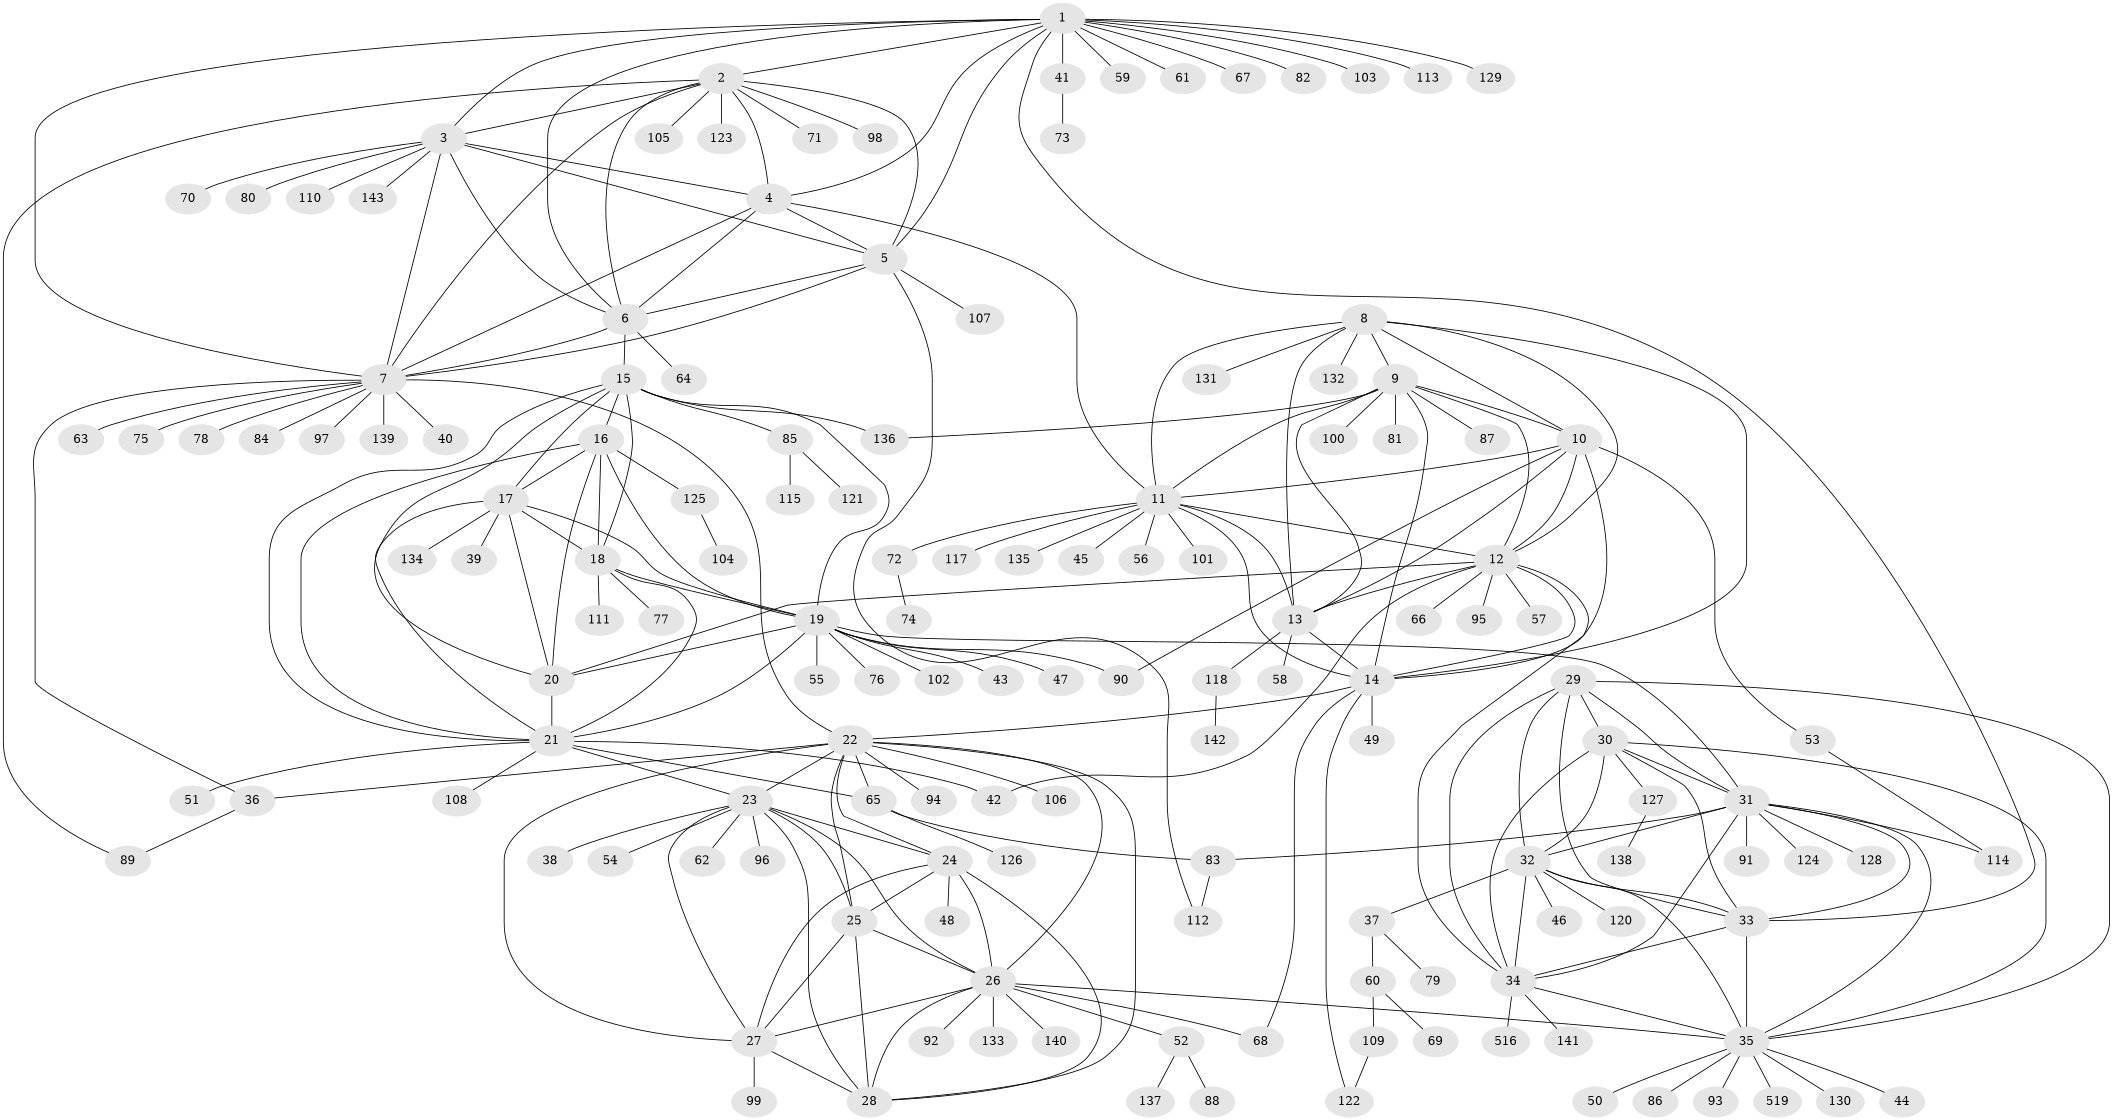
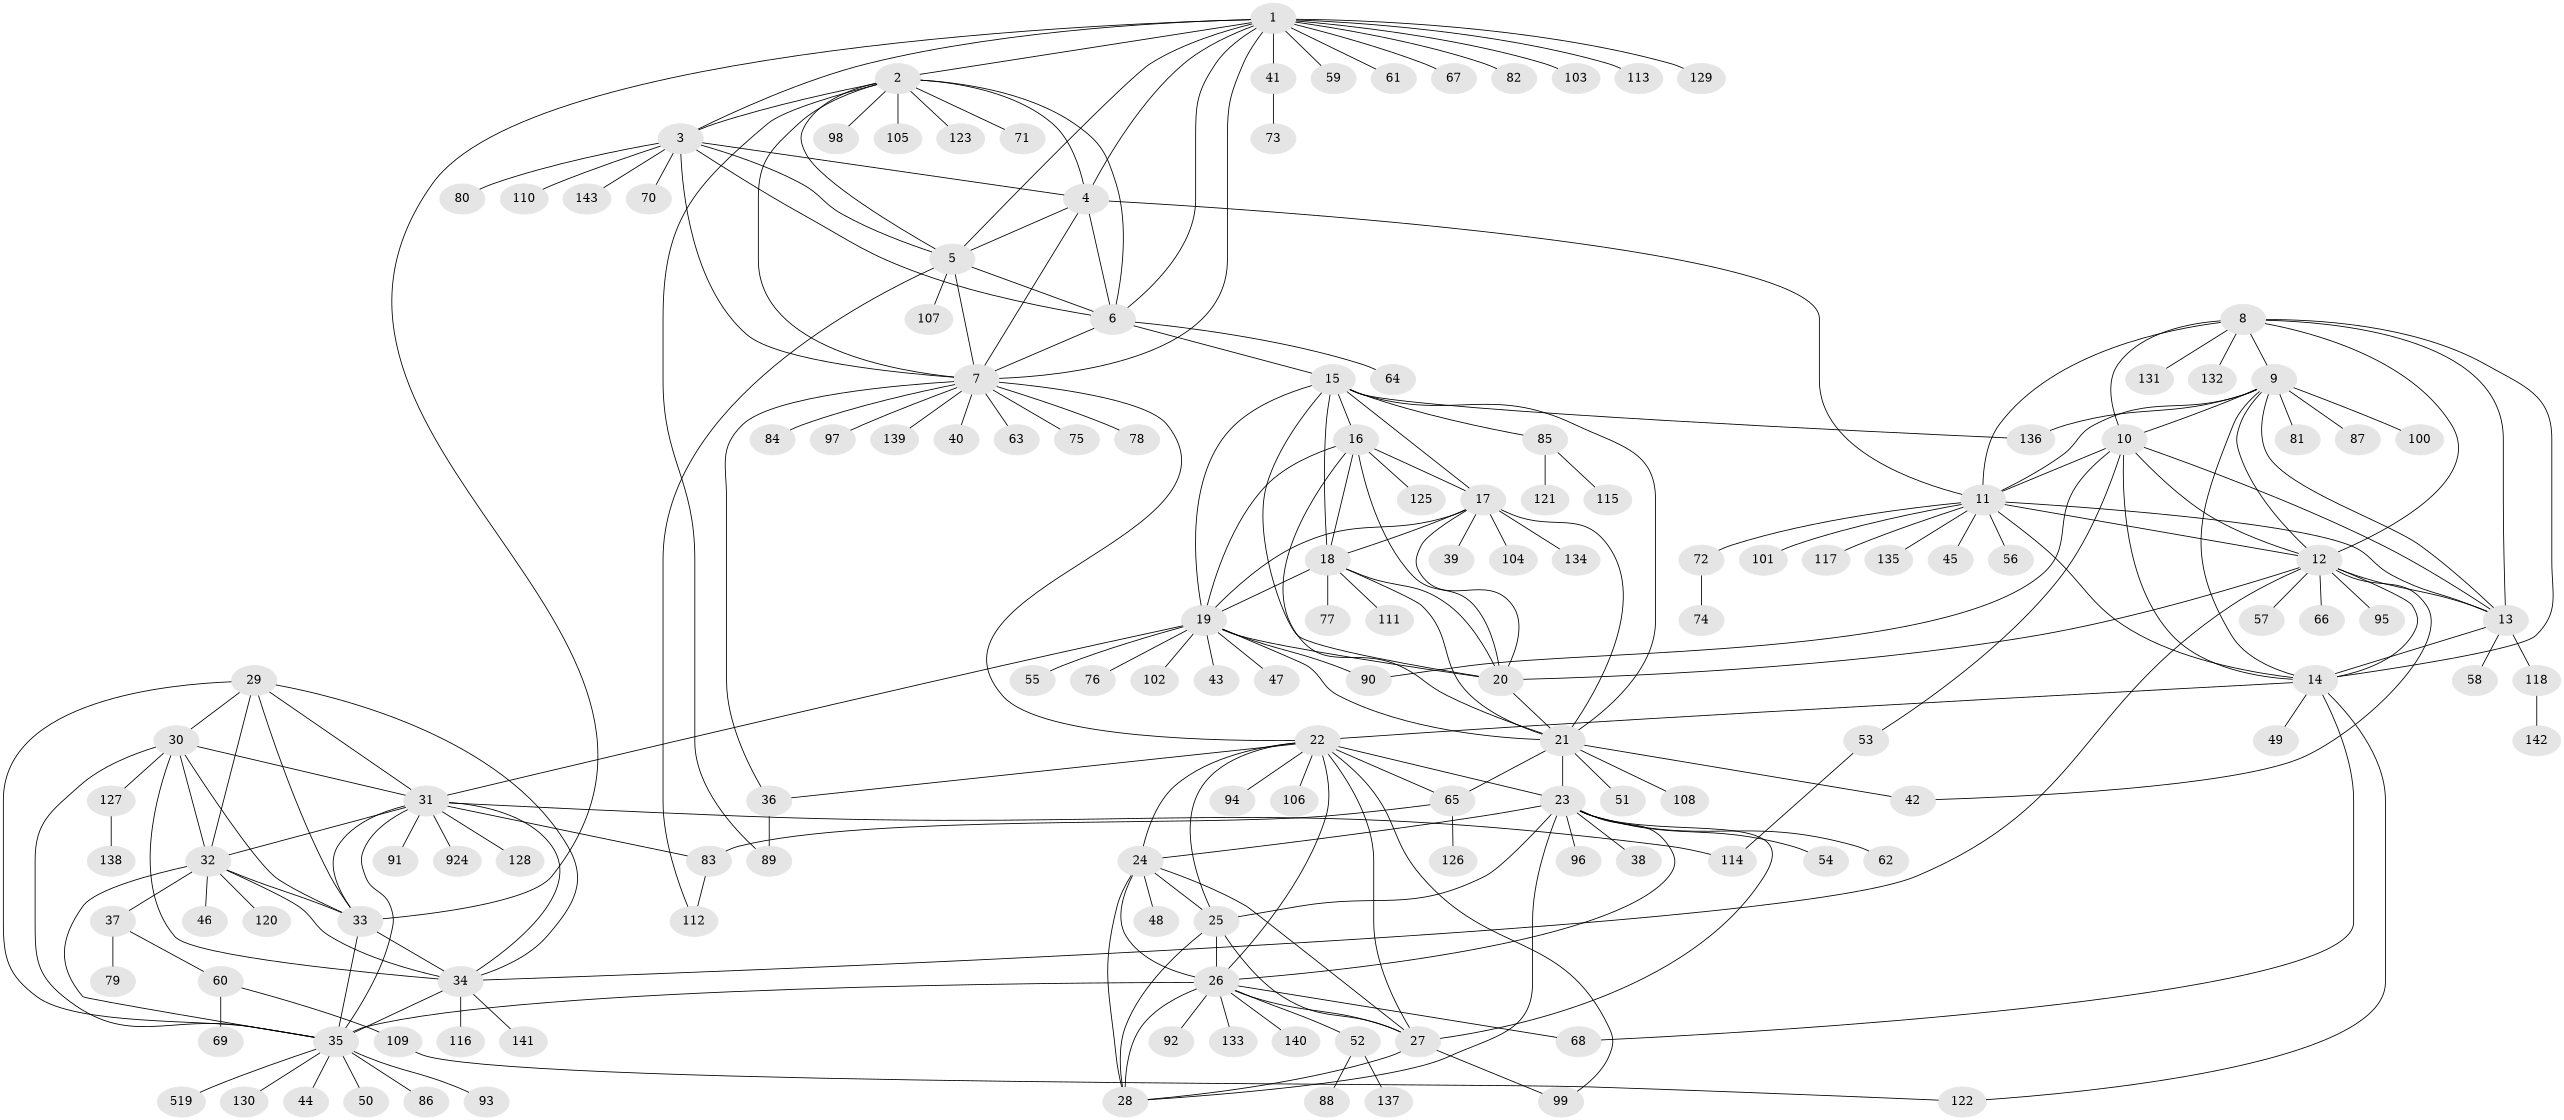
(709, 530) -> (1498, 530)
none -> (1435, 596)
(1809, 861) -> (457, 861)
(1135, 912) -> (1477, 922)
(1506, 1042) -> (461, 1042)
